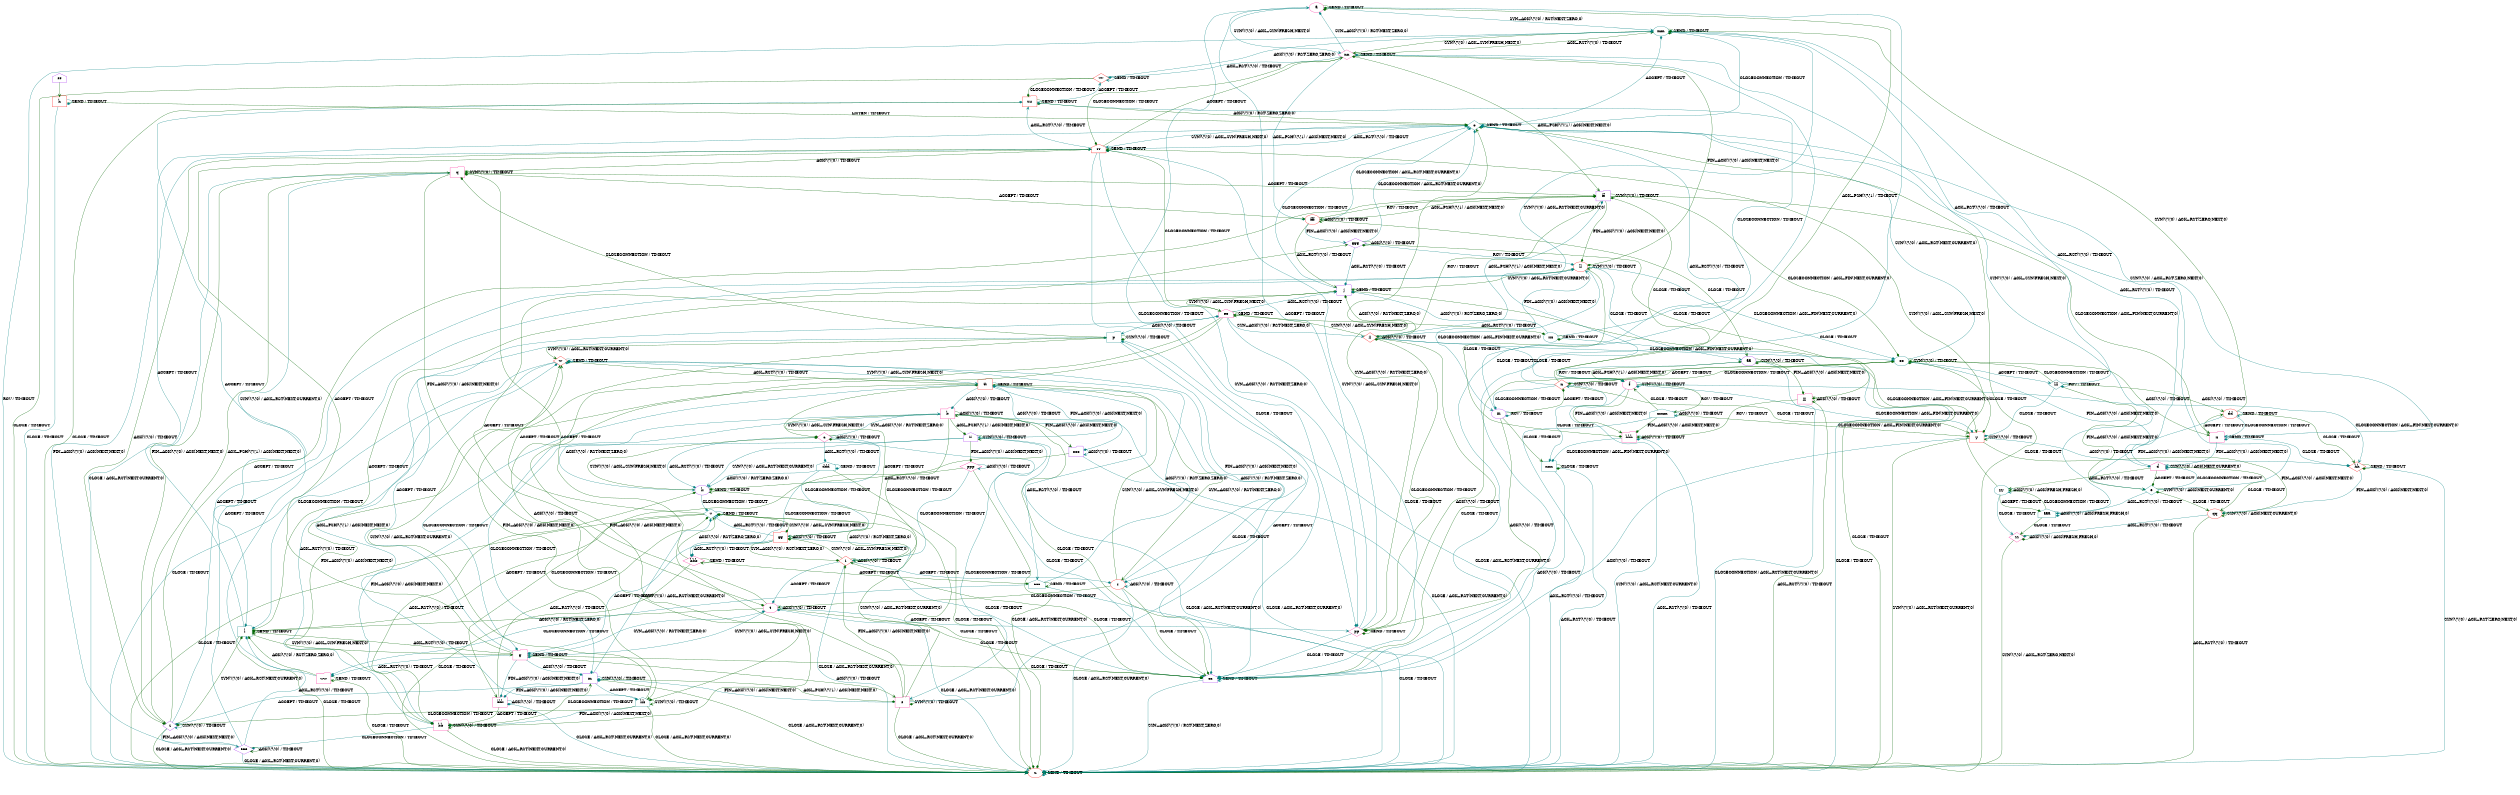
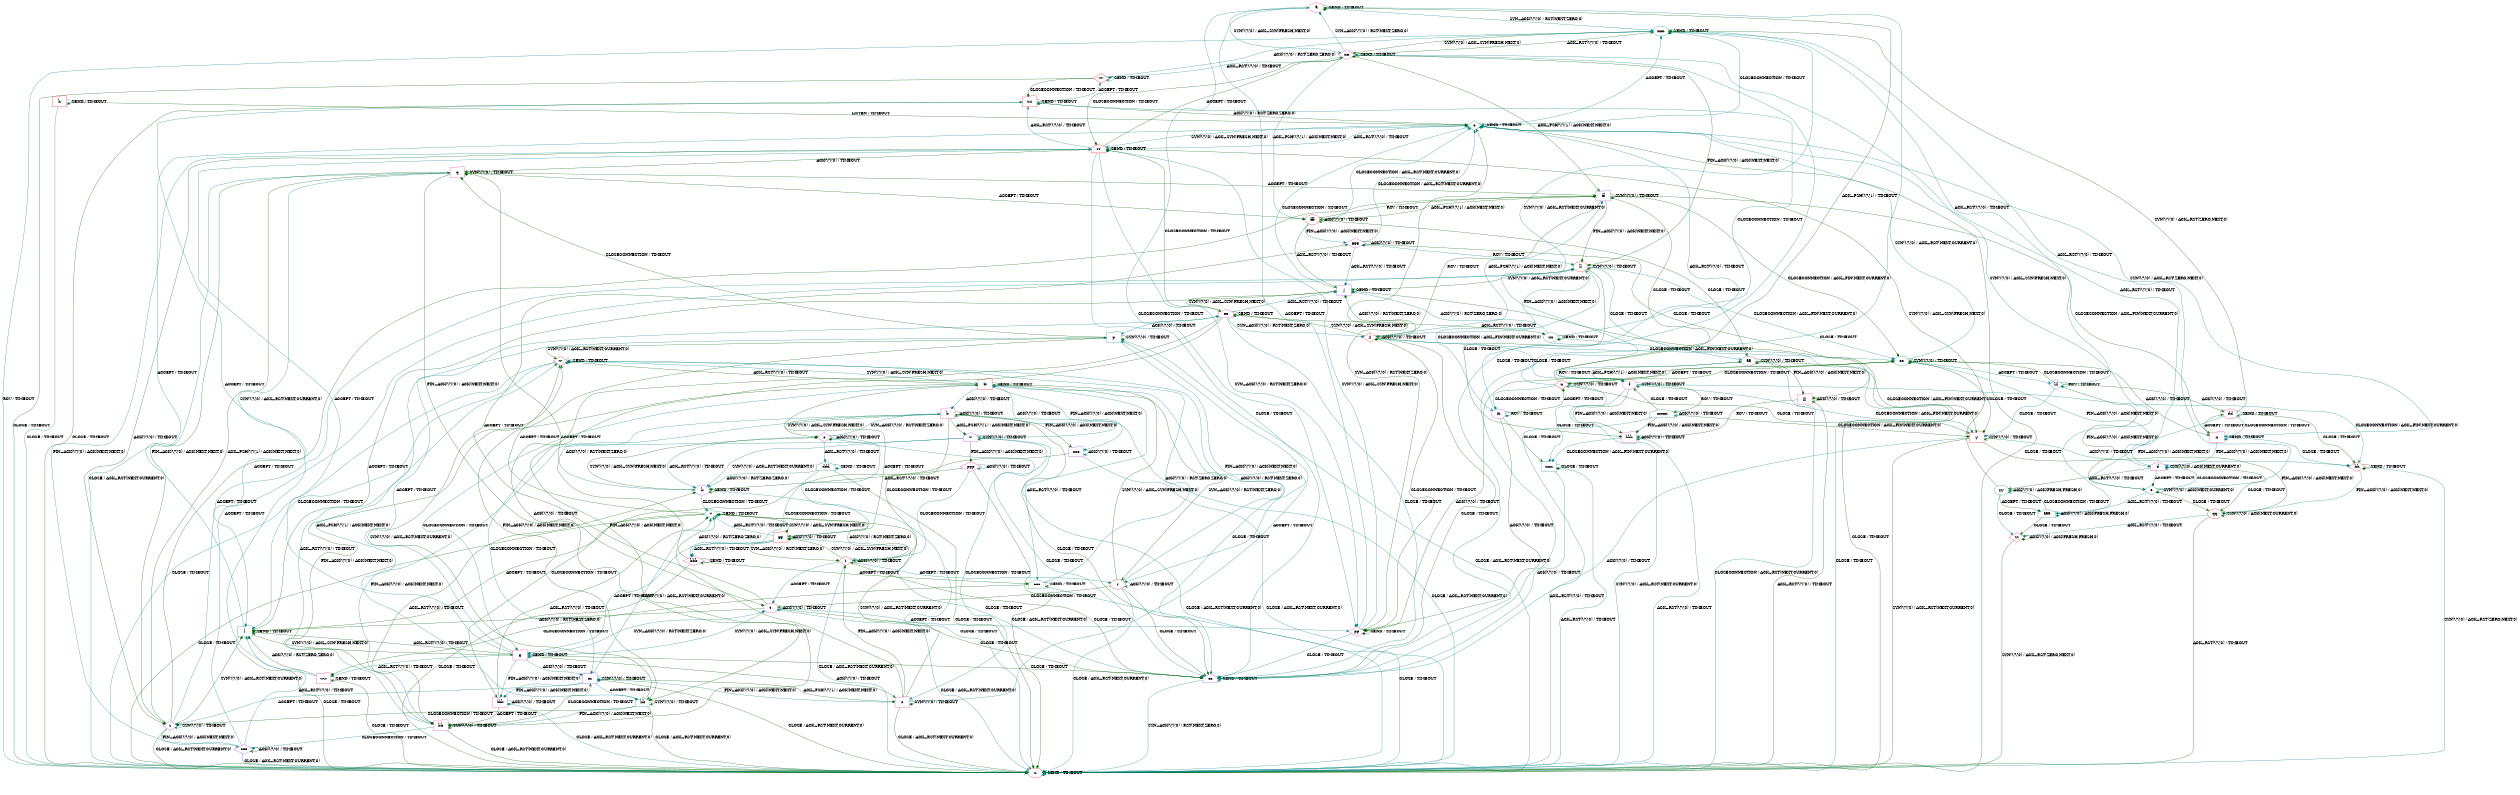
(60, 78) -> none
(287, 166) -> (287, 166)
(1292, 332) -> (1292, 332)
(951, 595) -> (951, 595)
(678, 608) -> (678, 608)
